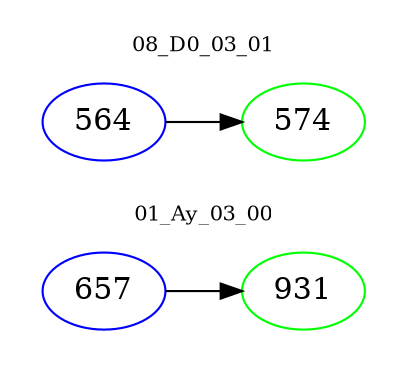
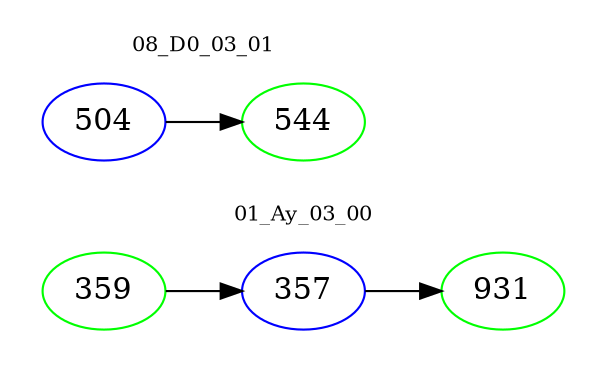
(104, 122) -> (104, 122)
(303, 122) -> (303, 122)
(104, 291) -> (303, 291)
none -> (104, 291)
